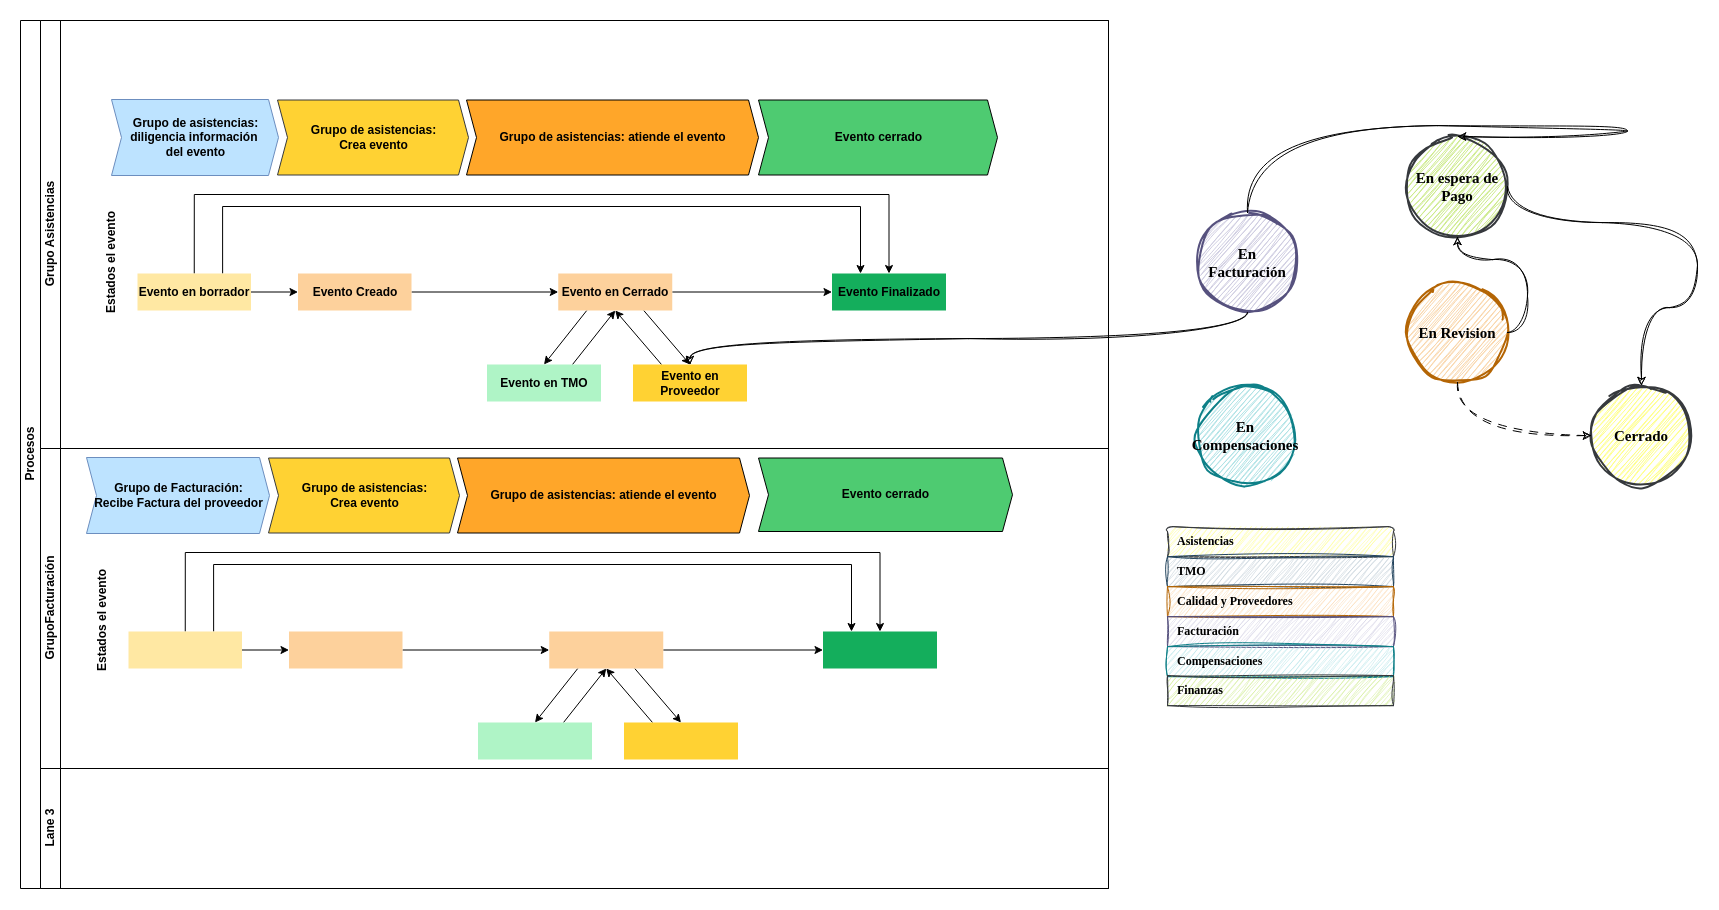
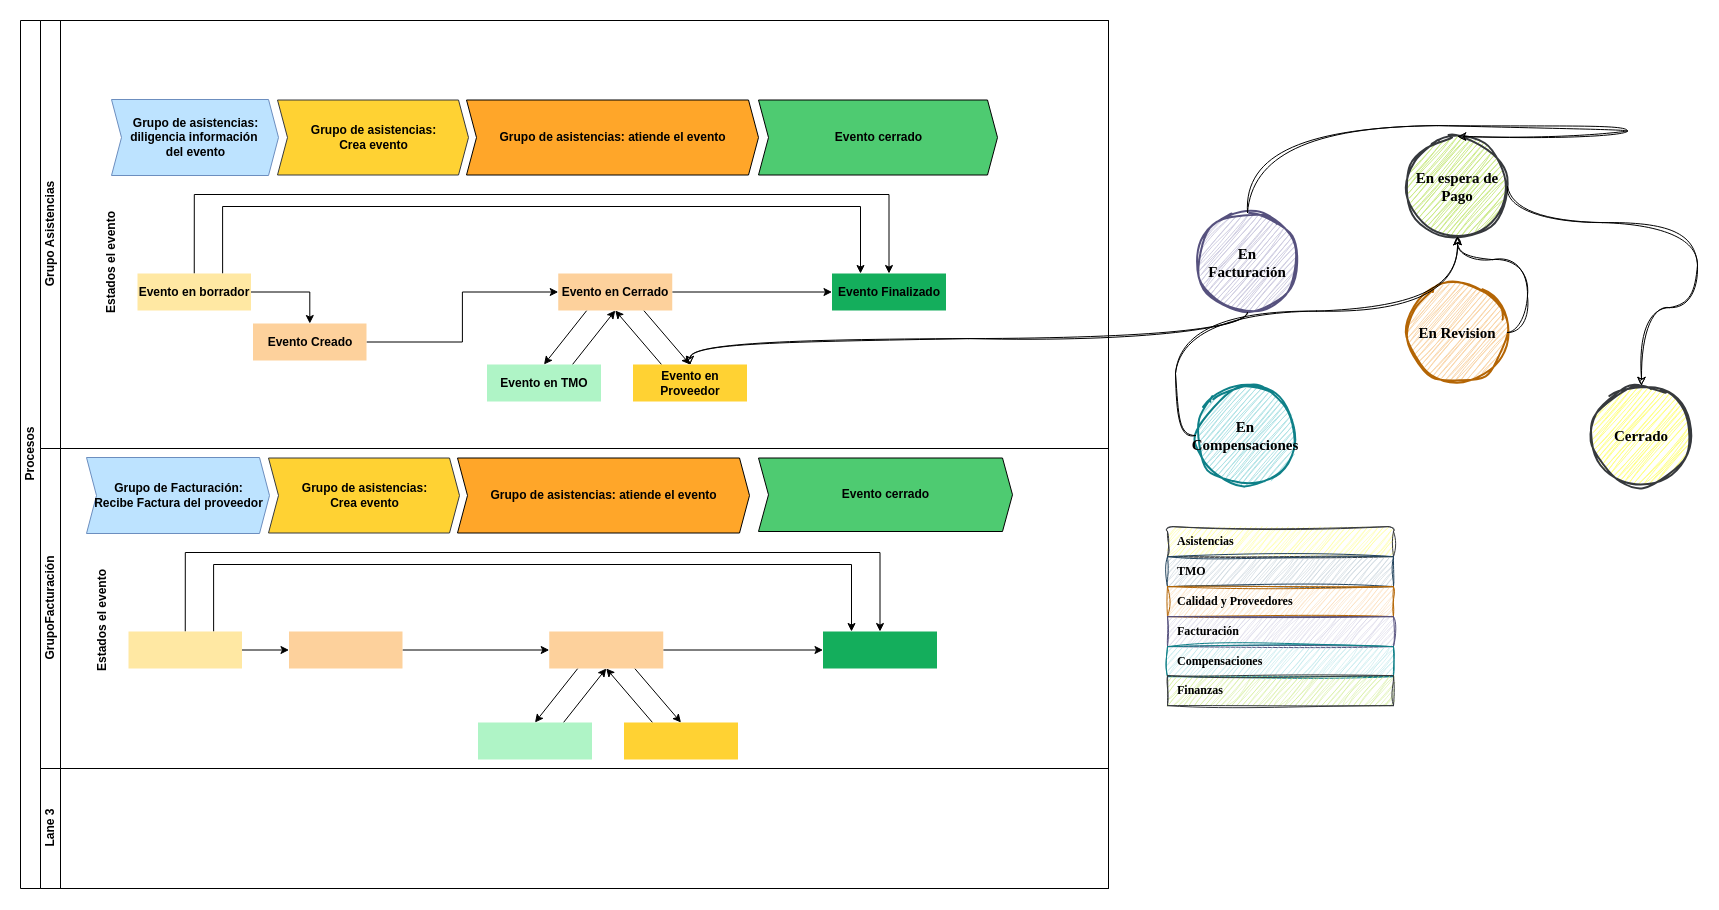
(355, 292) -> (310, 342)
none -> (1347, 310)
(1511, 429) -> none
